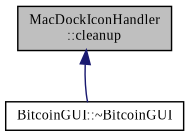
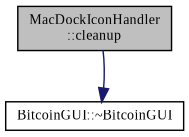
(85, 83) -> (104, 69)
